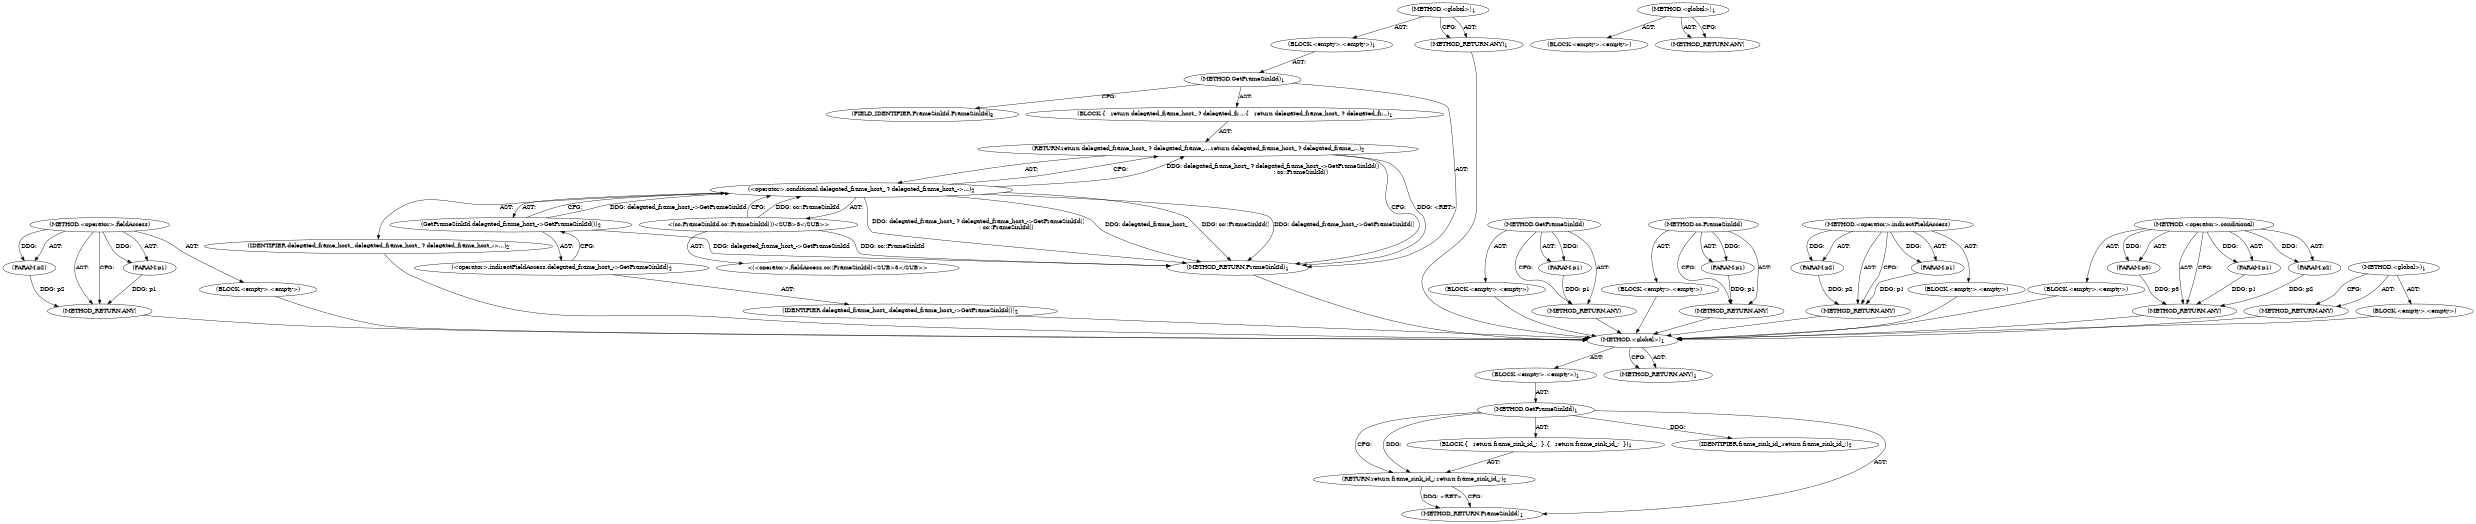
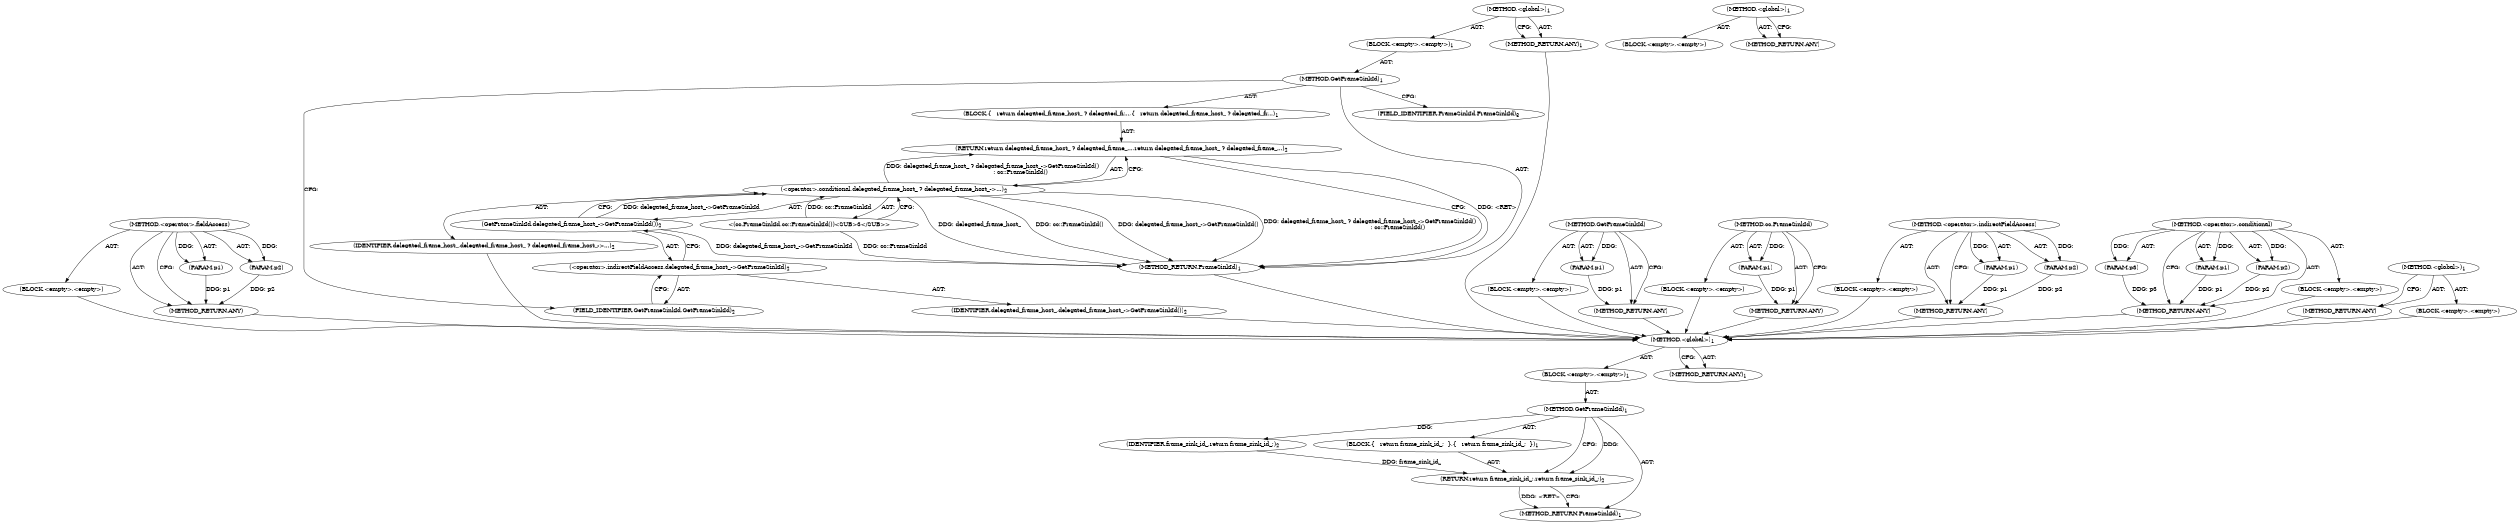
(838, 268) -> none
none -> (654, 311)
none -> (1360, 462)
